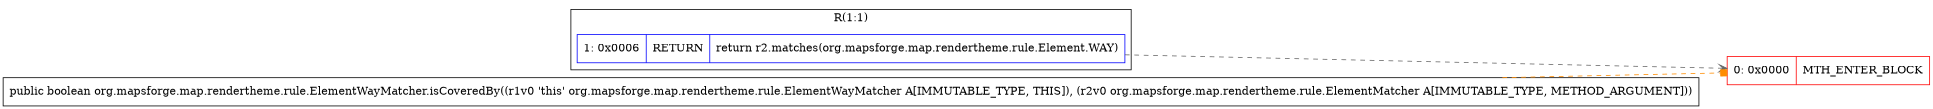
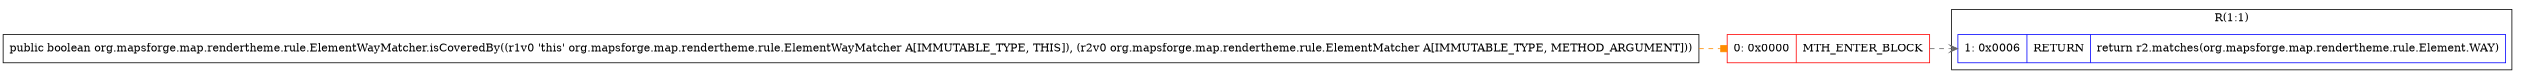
(1422, 61) -> (1940, 49)
